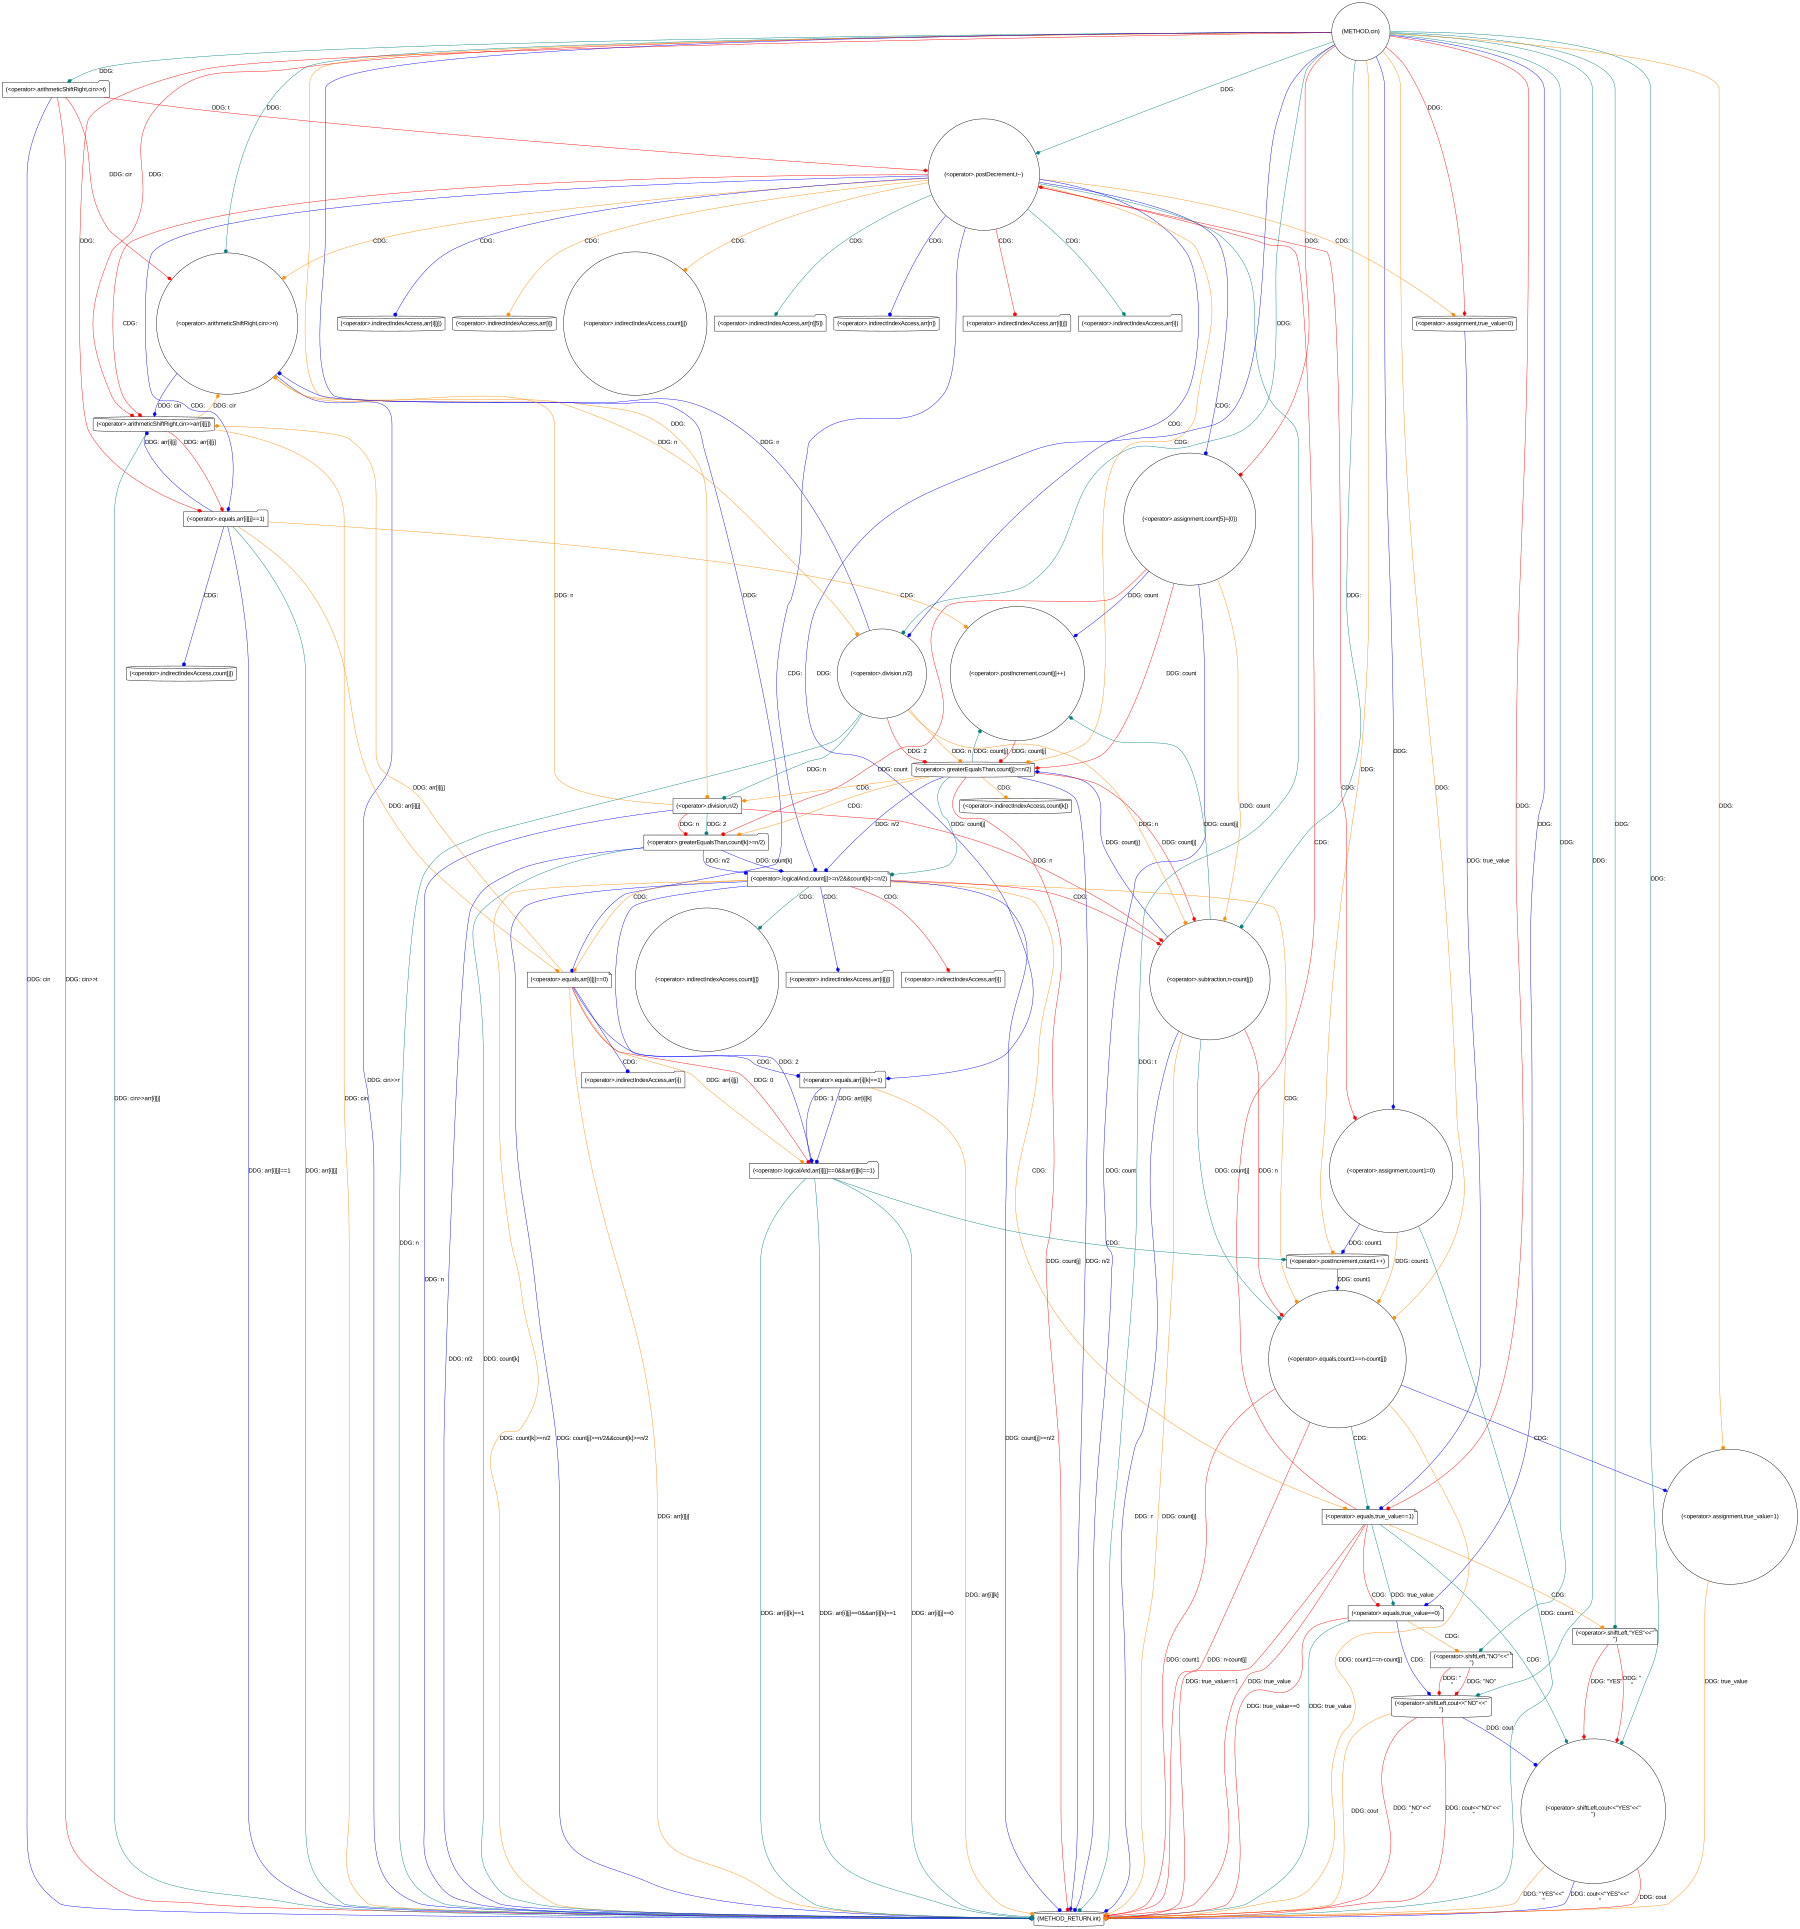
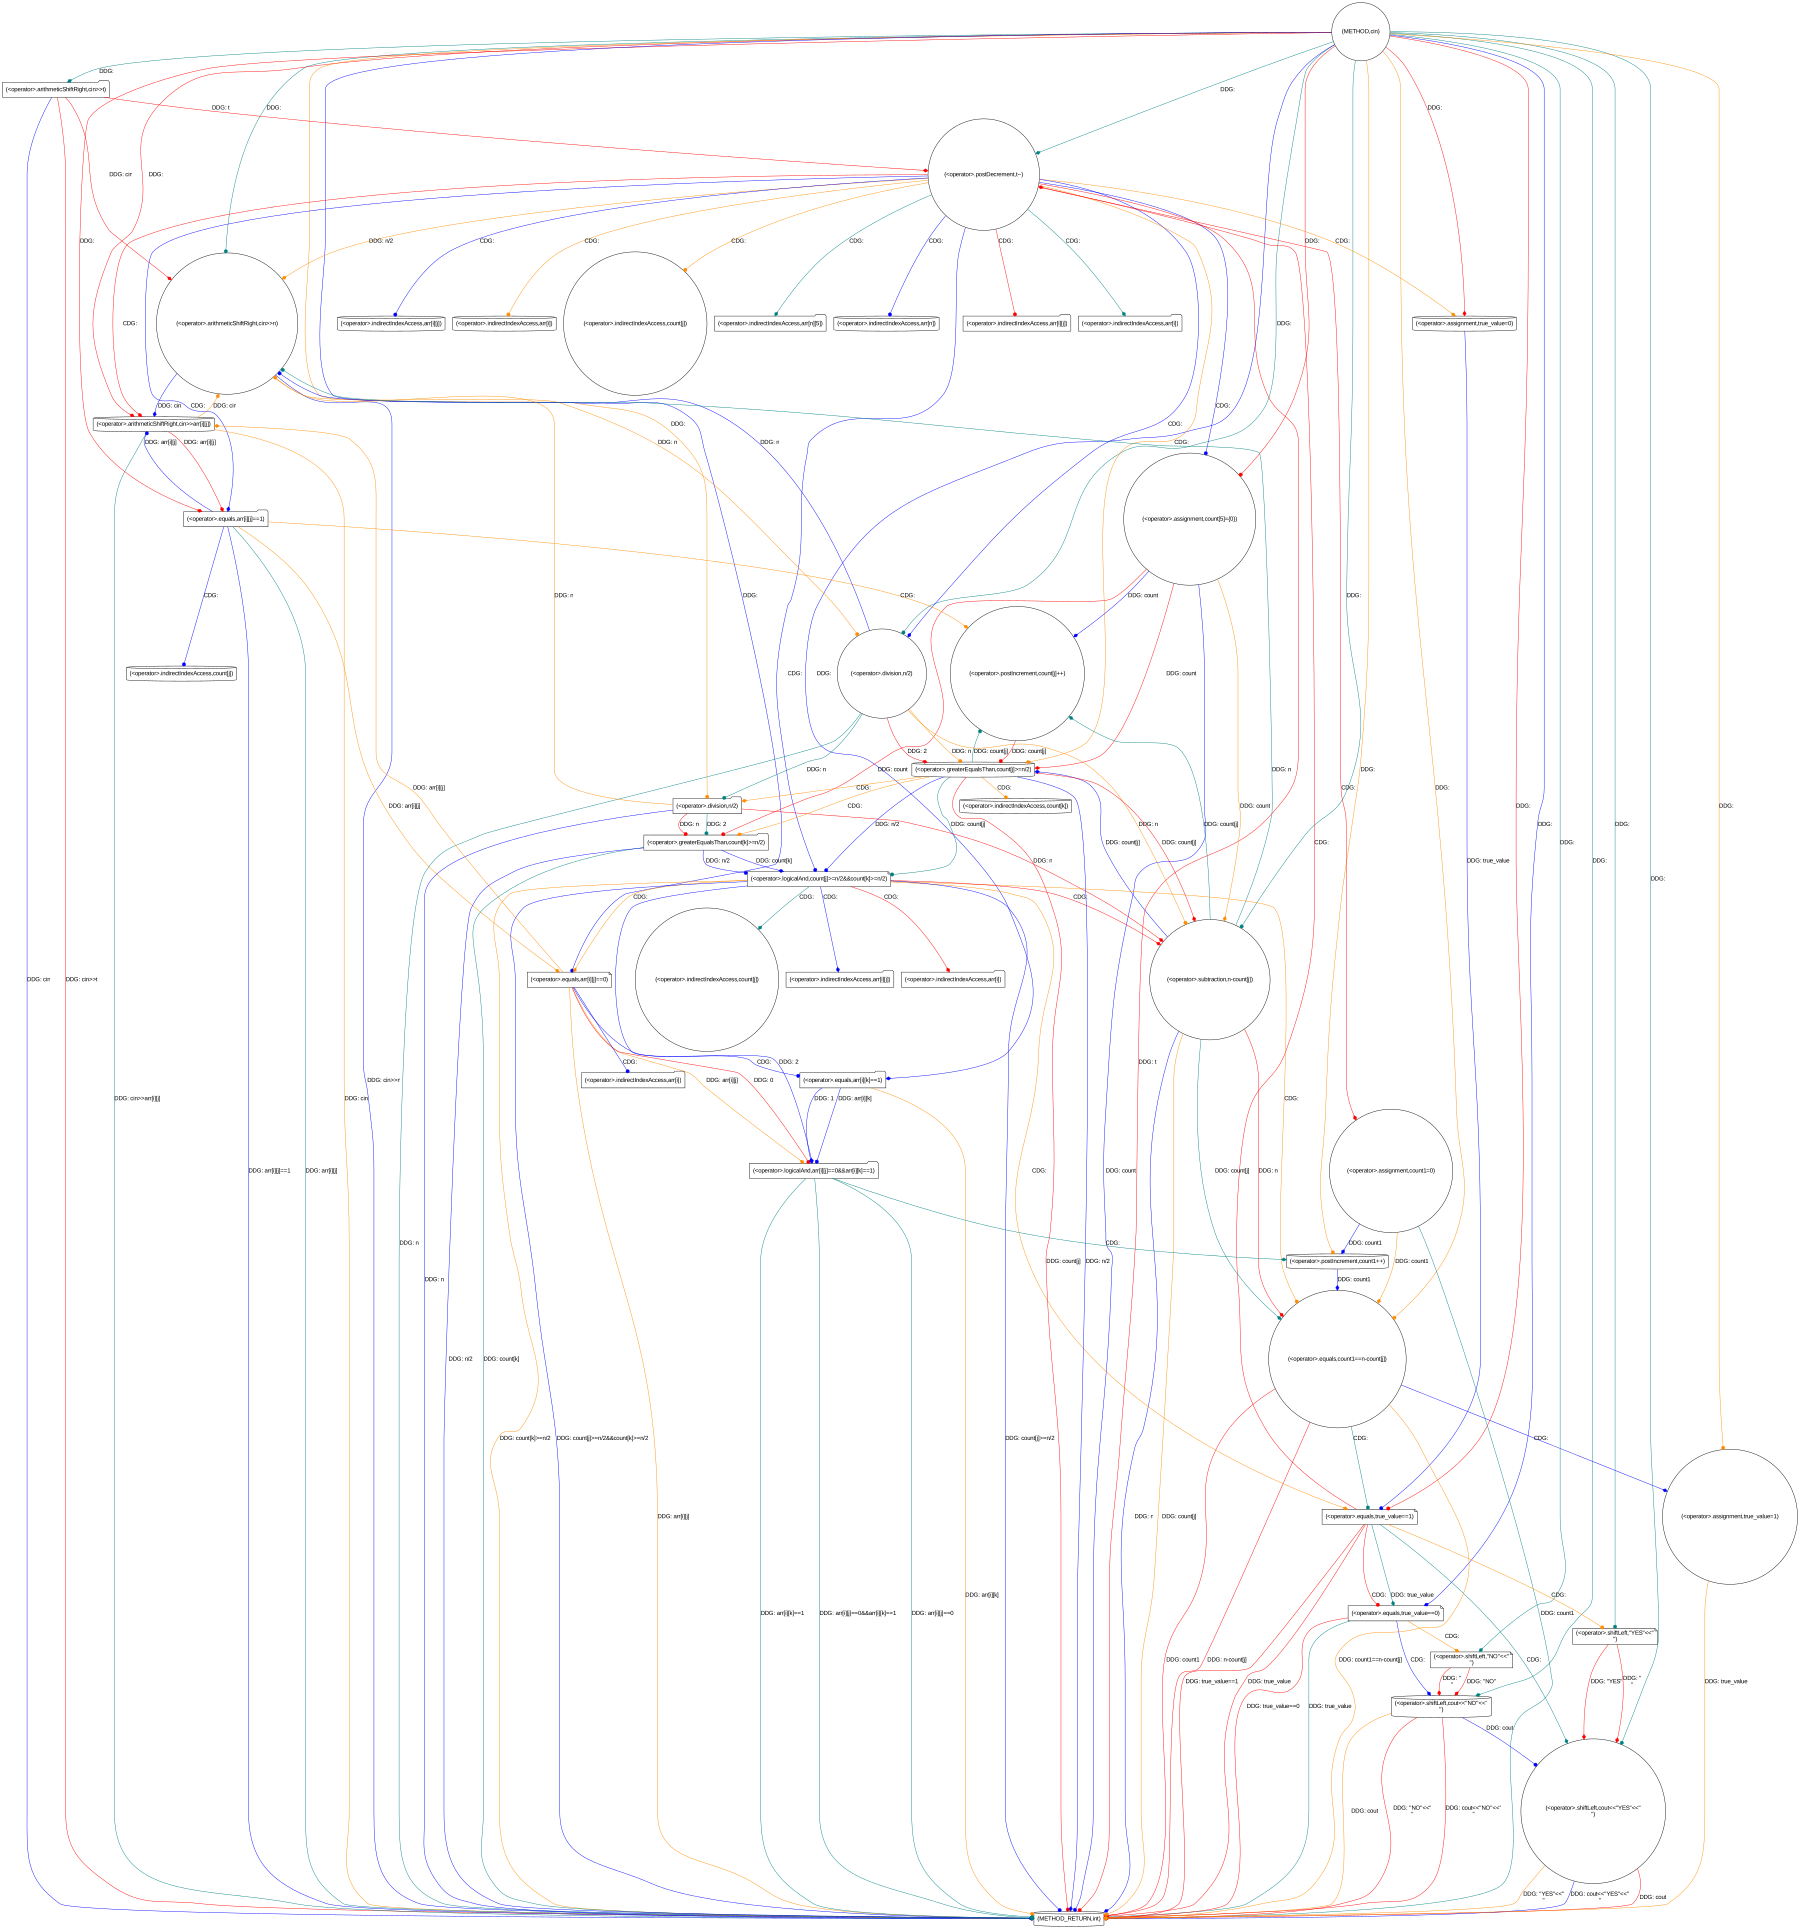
(381, 241) -> (381, 241)
none -> (1008, 432)
(1390, 580) -> none
(1159, 888) -> (1159, 888)
